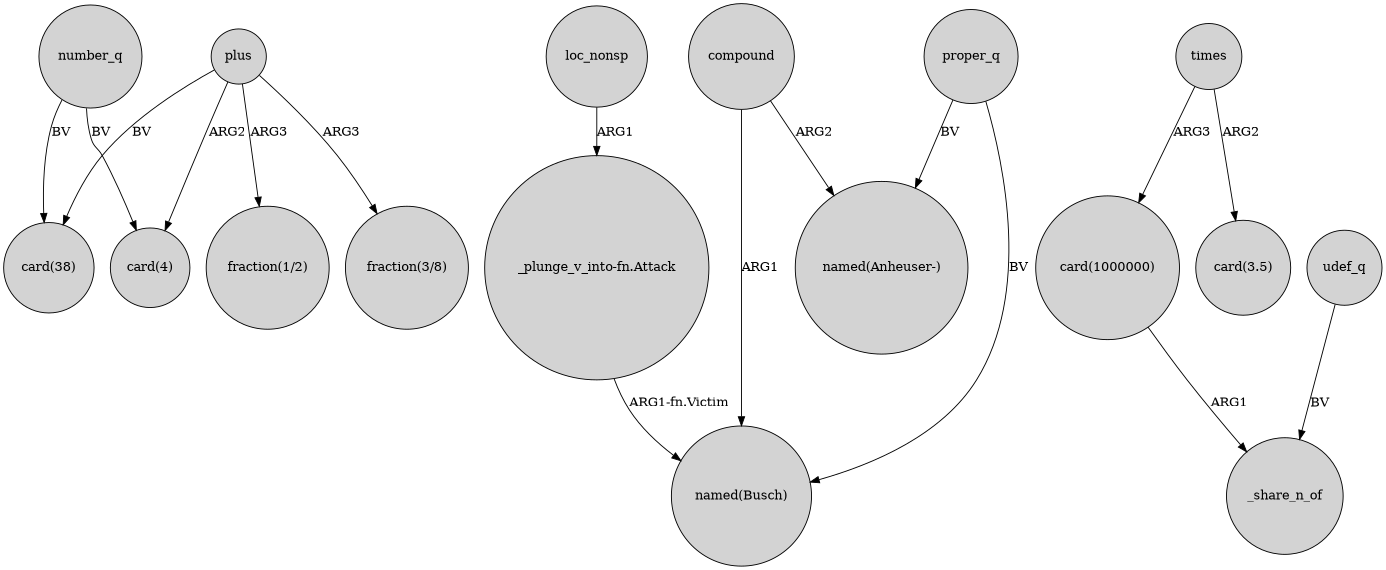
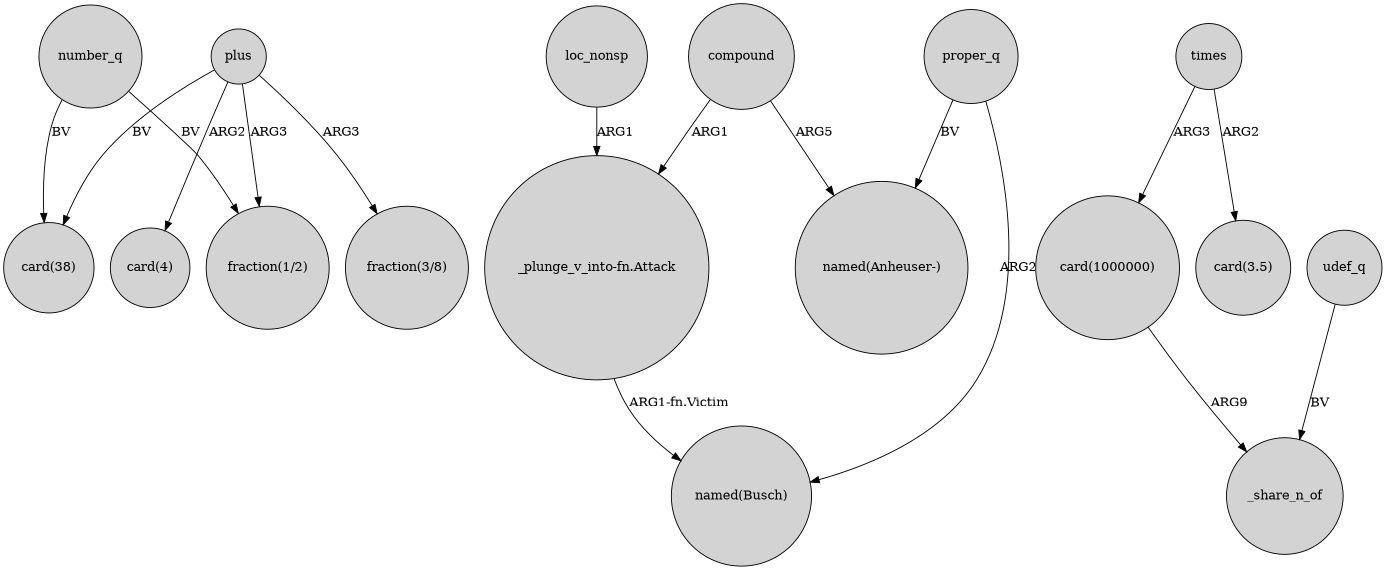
(814, 132) -> (814, 132)
(107, 165) -> (186, 144)
(741, 263) -> (687, 133)
(1019, 268) -> (1019, 268)
(1229, 403) -> (1229, 403)
